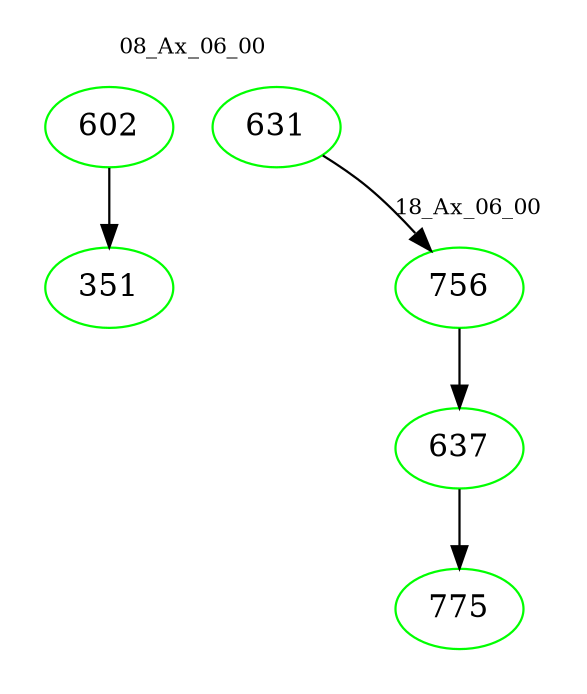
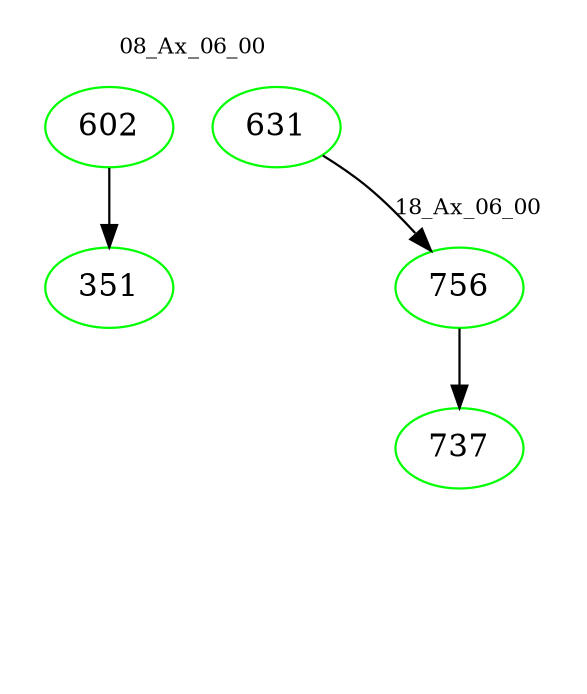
(459, 448) -> (459, 448)
(459, 609) -> none
